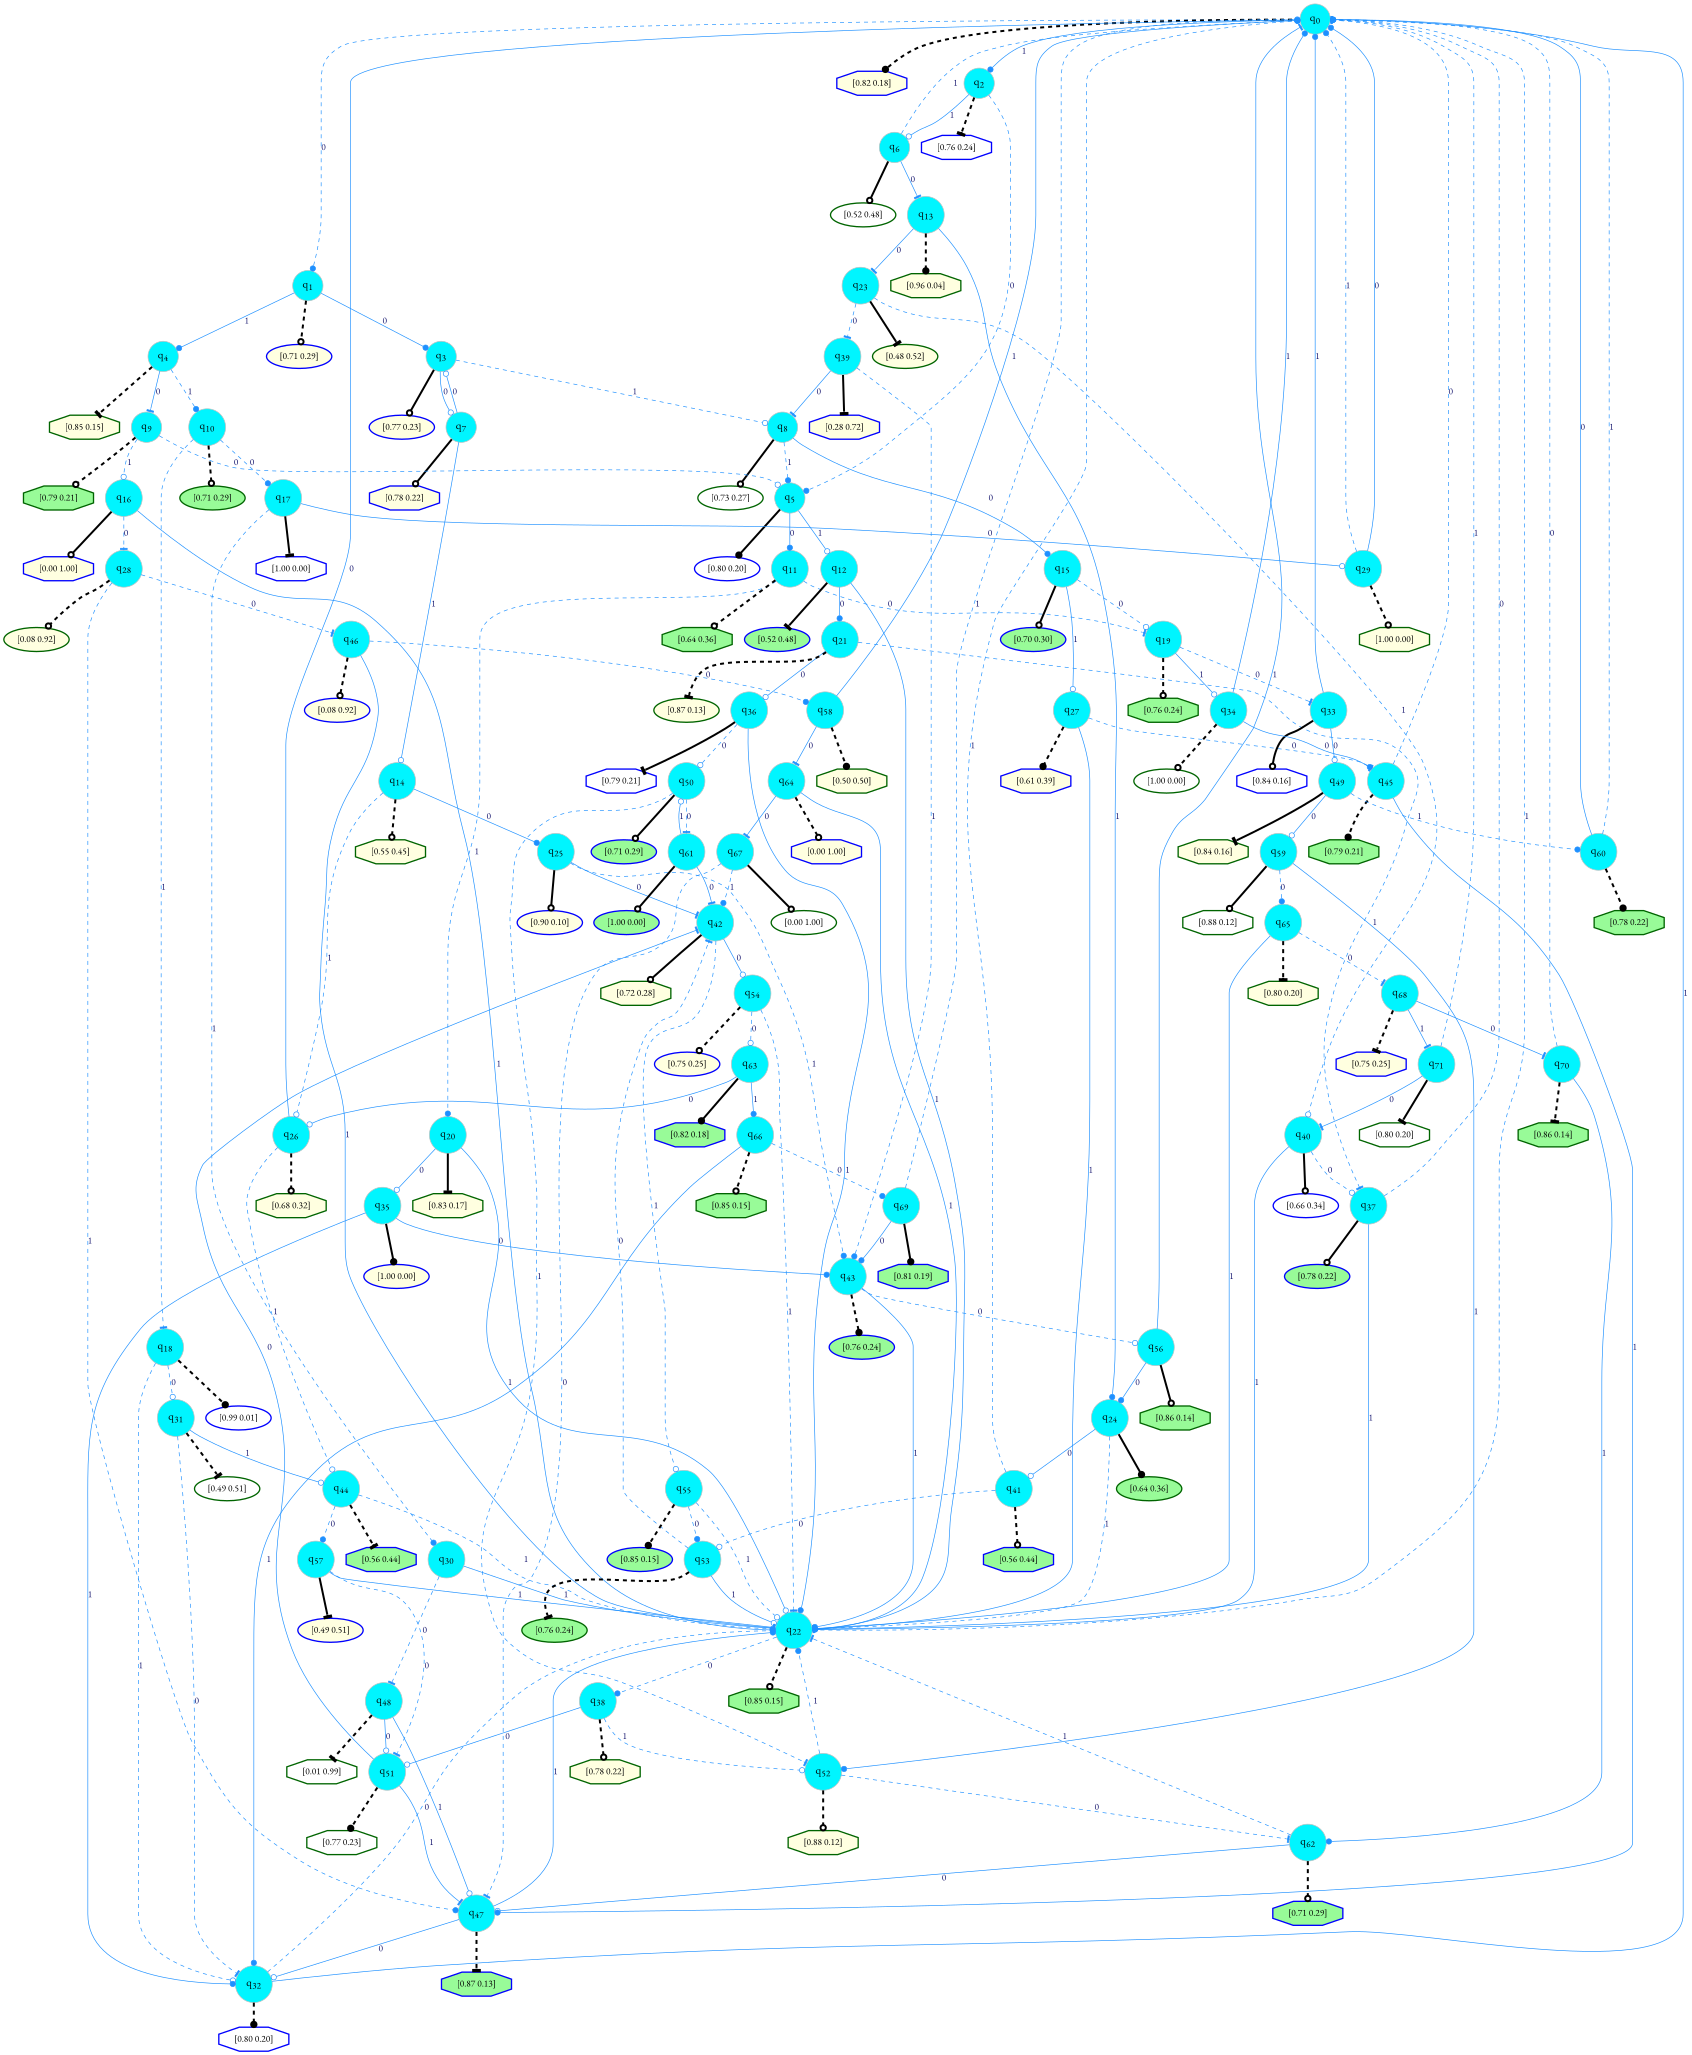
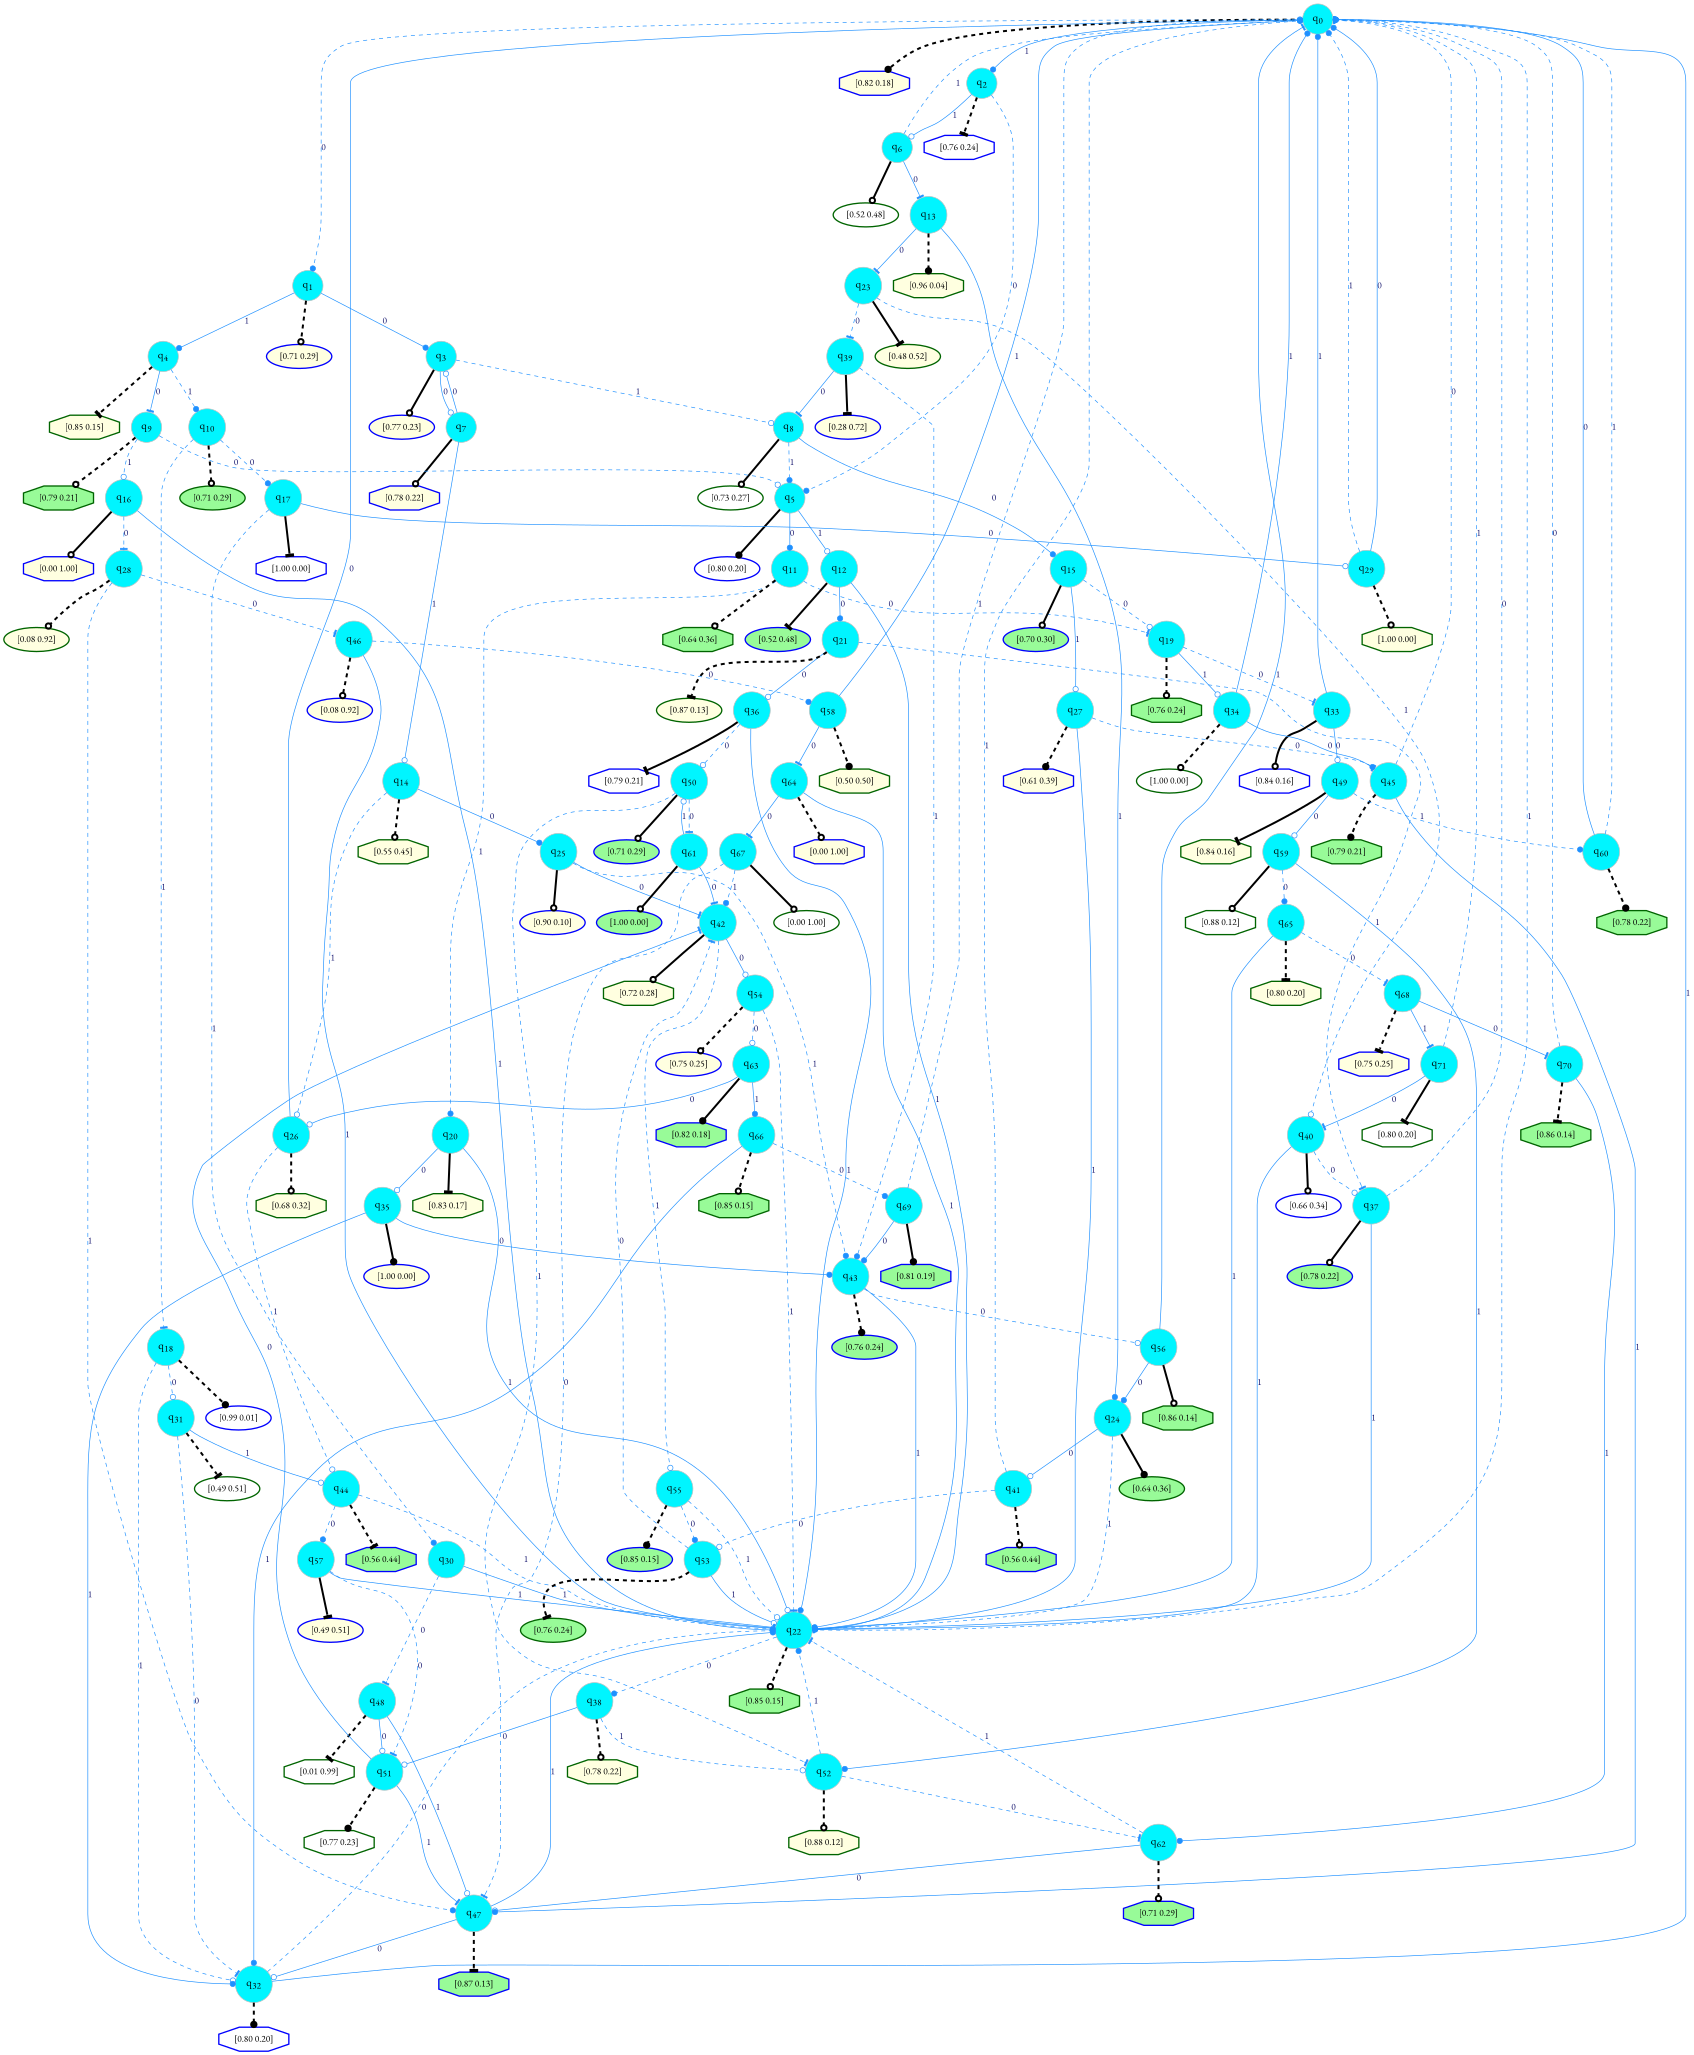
(844, 427) -> (848, 427)
